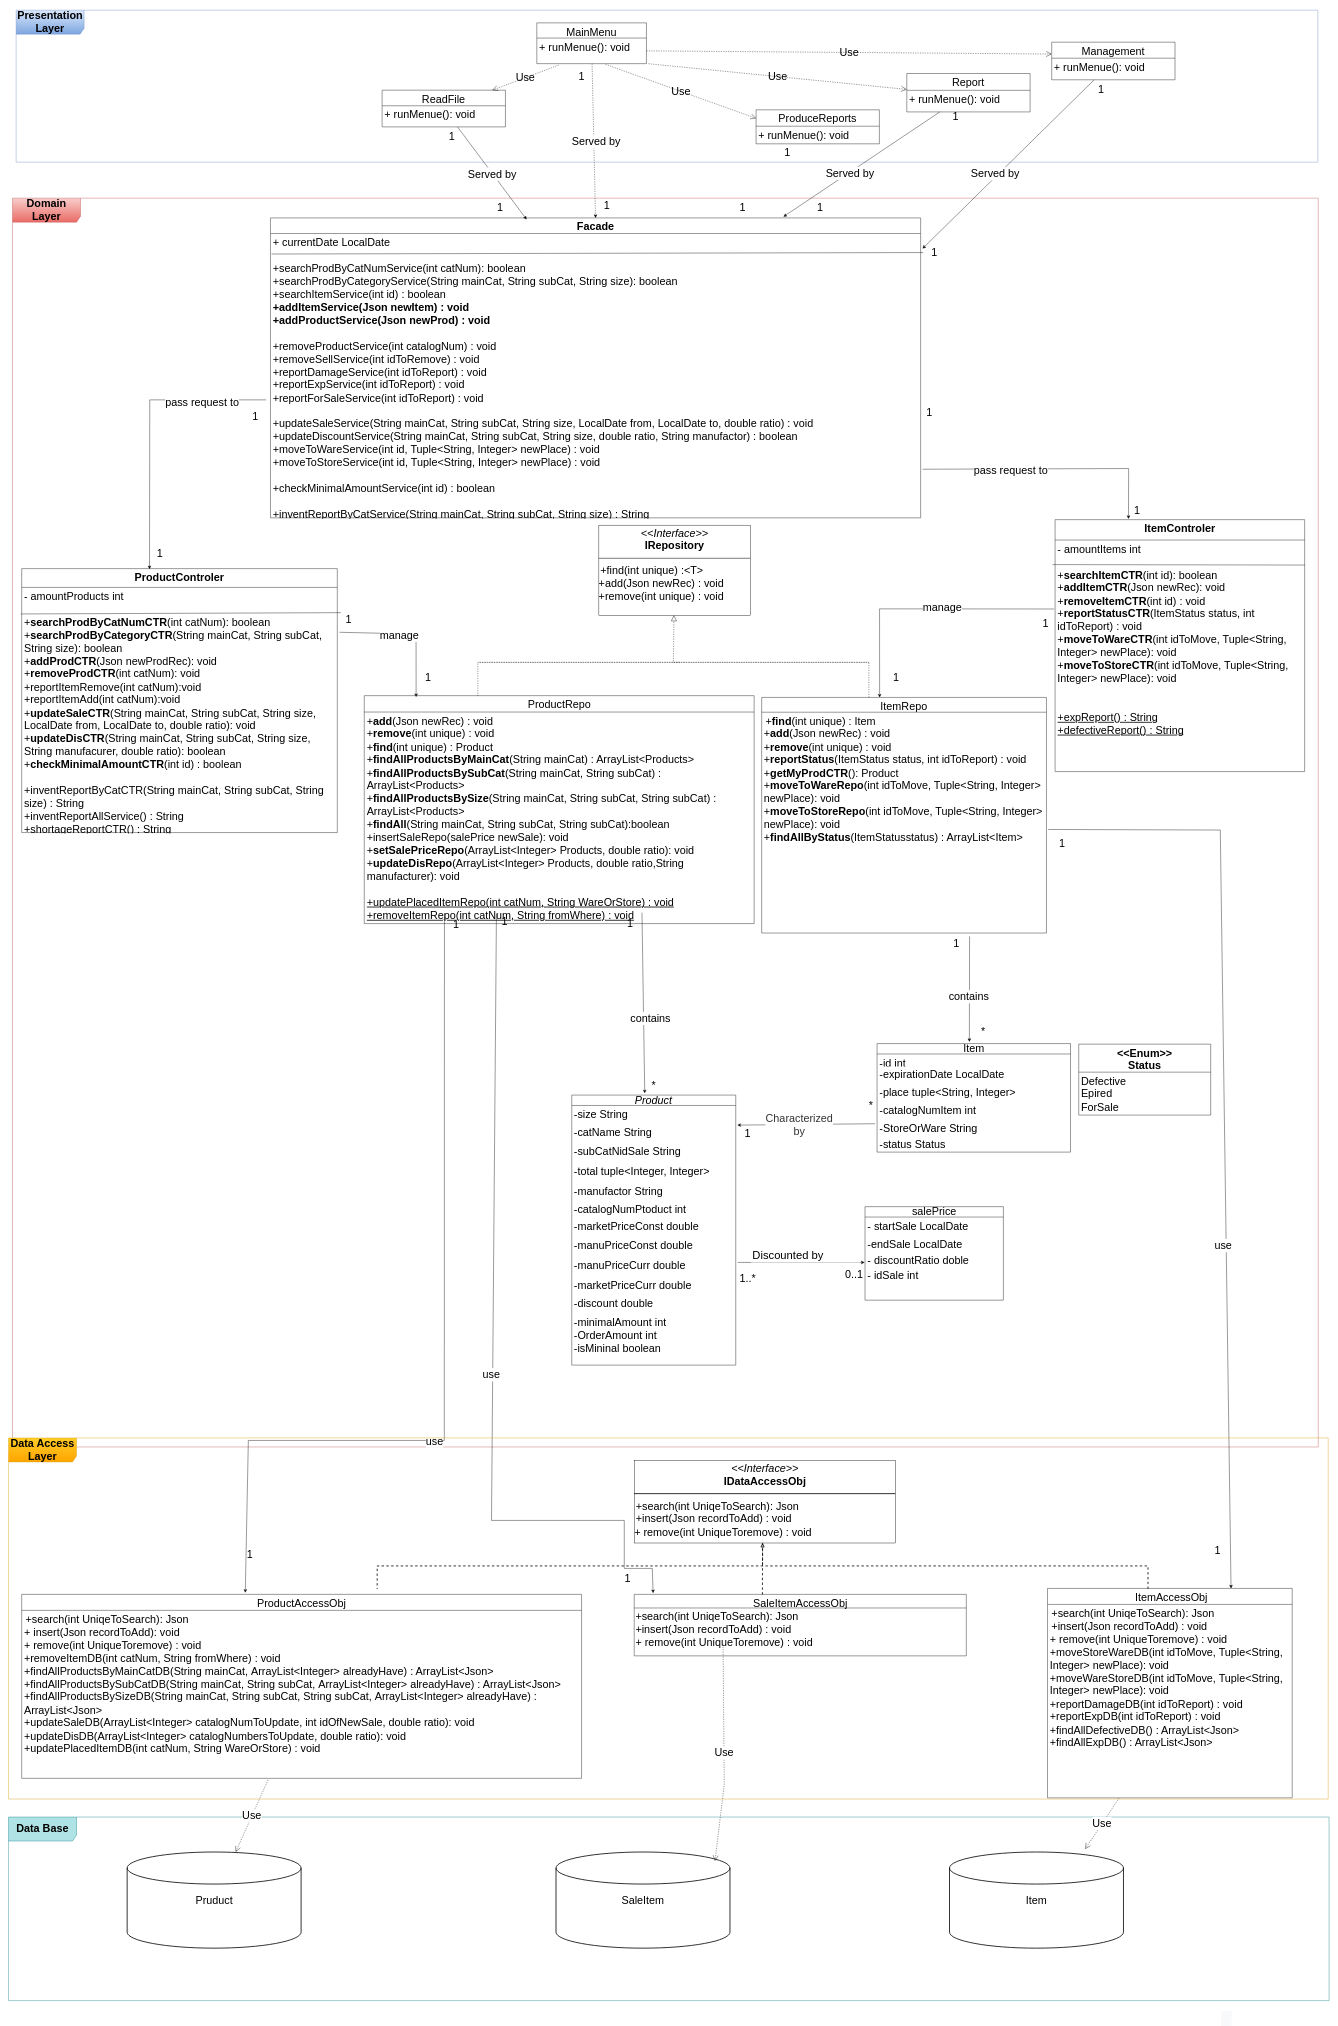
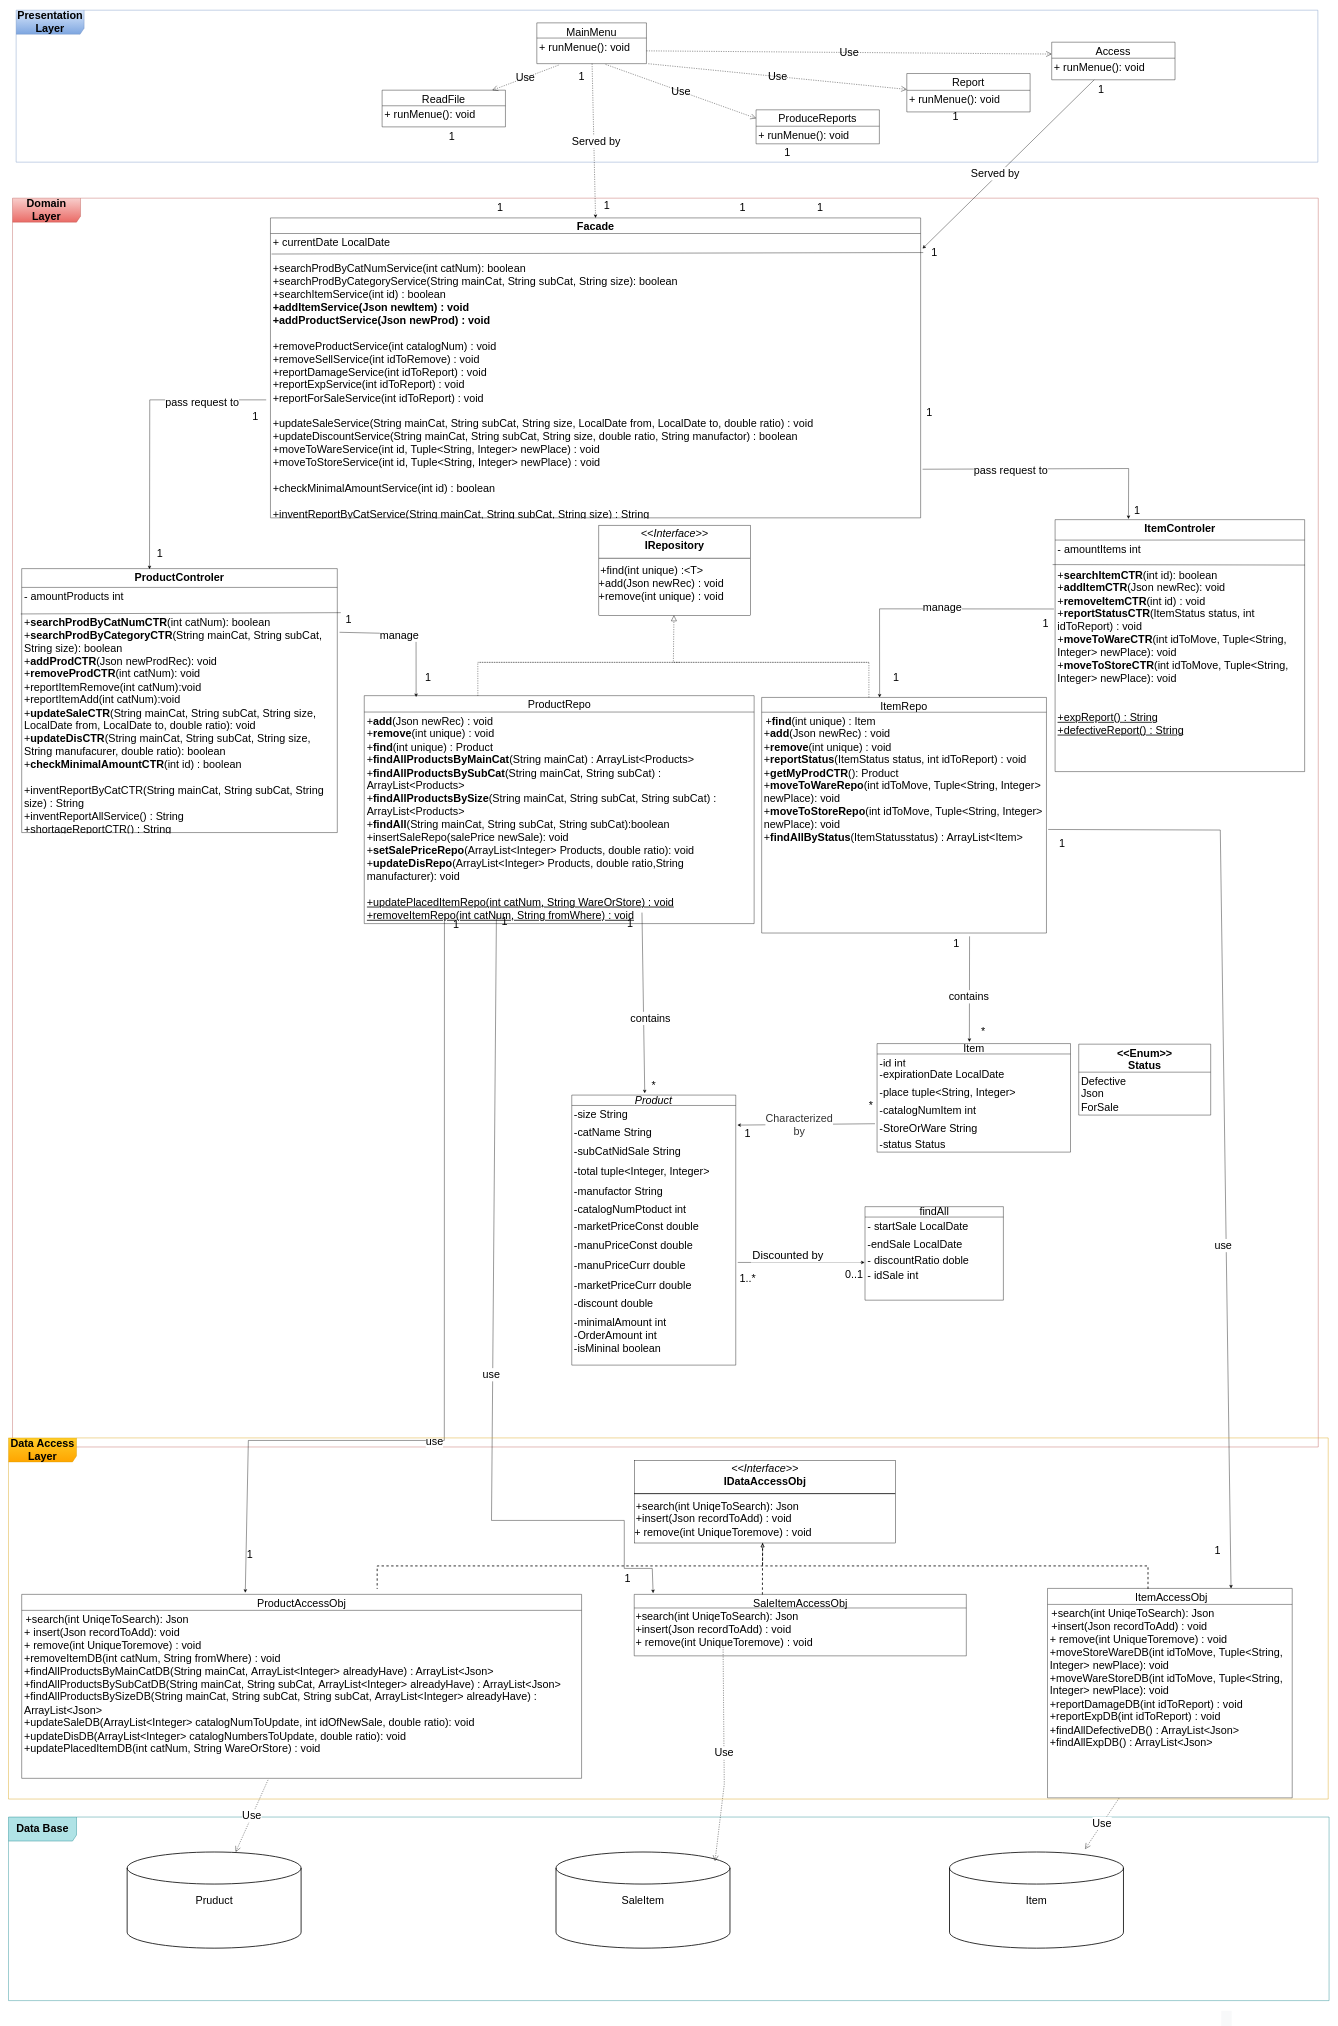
(1113, 51) -> (1113, 51)
(850, 172) -> none
(493, 175) -> none
(1107, 1094) -> (1107, 1094)
(934, 1212) -> (934, 1212)
